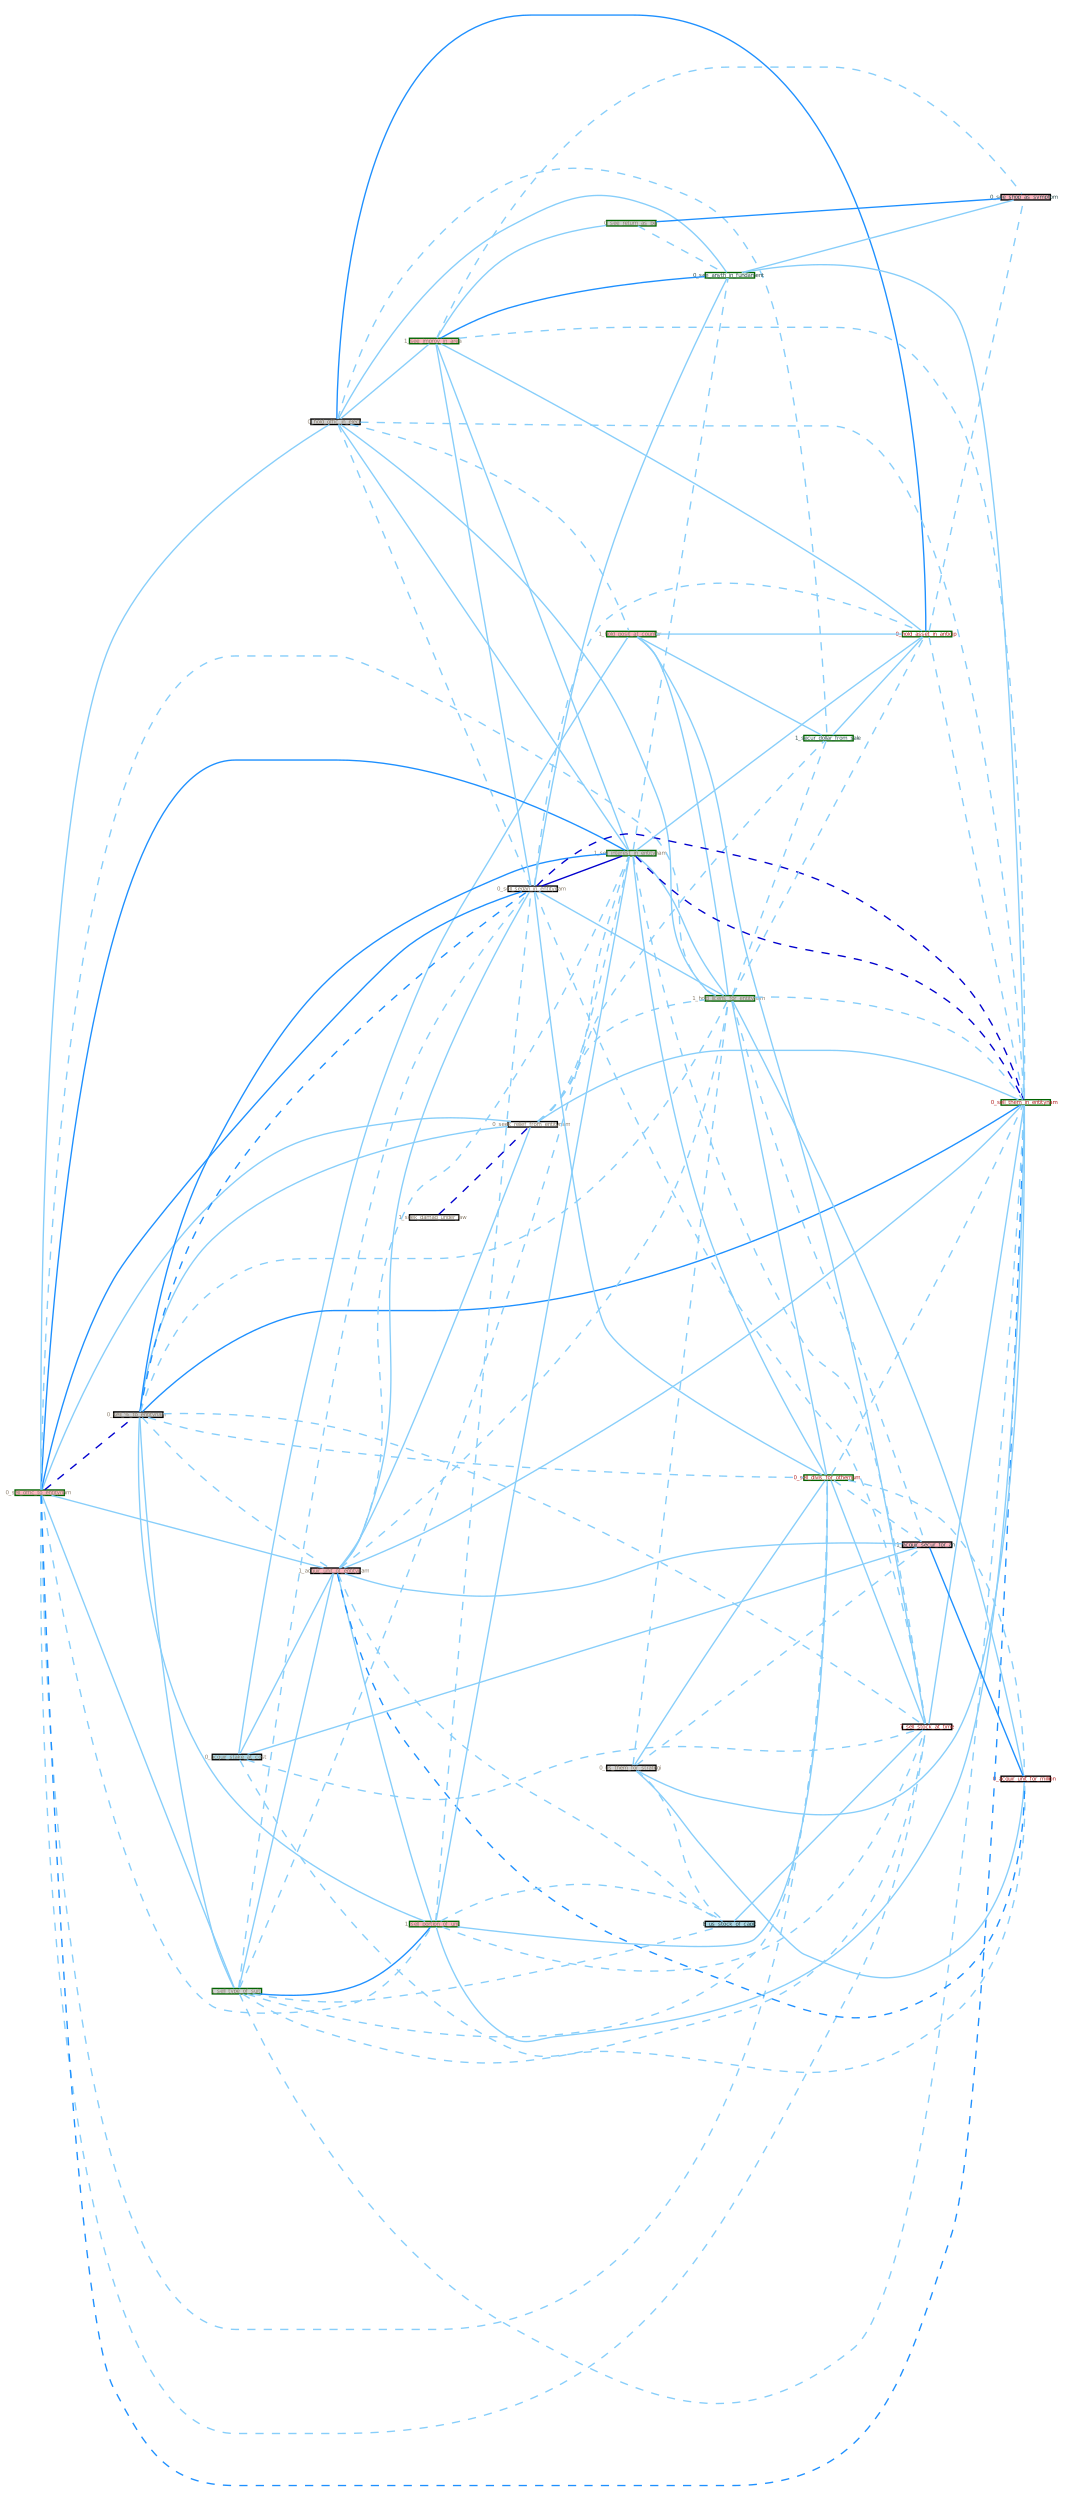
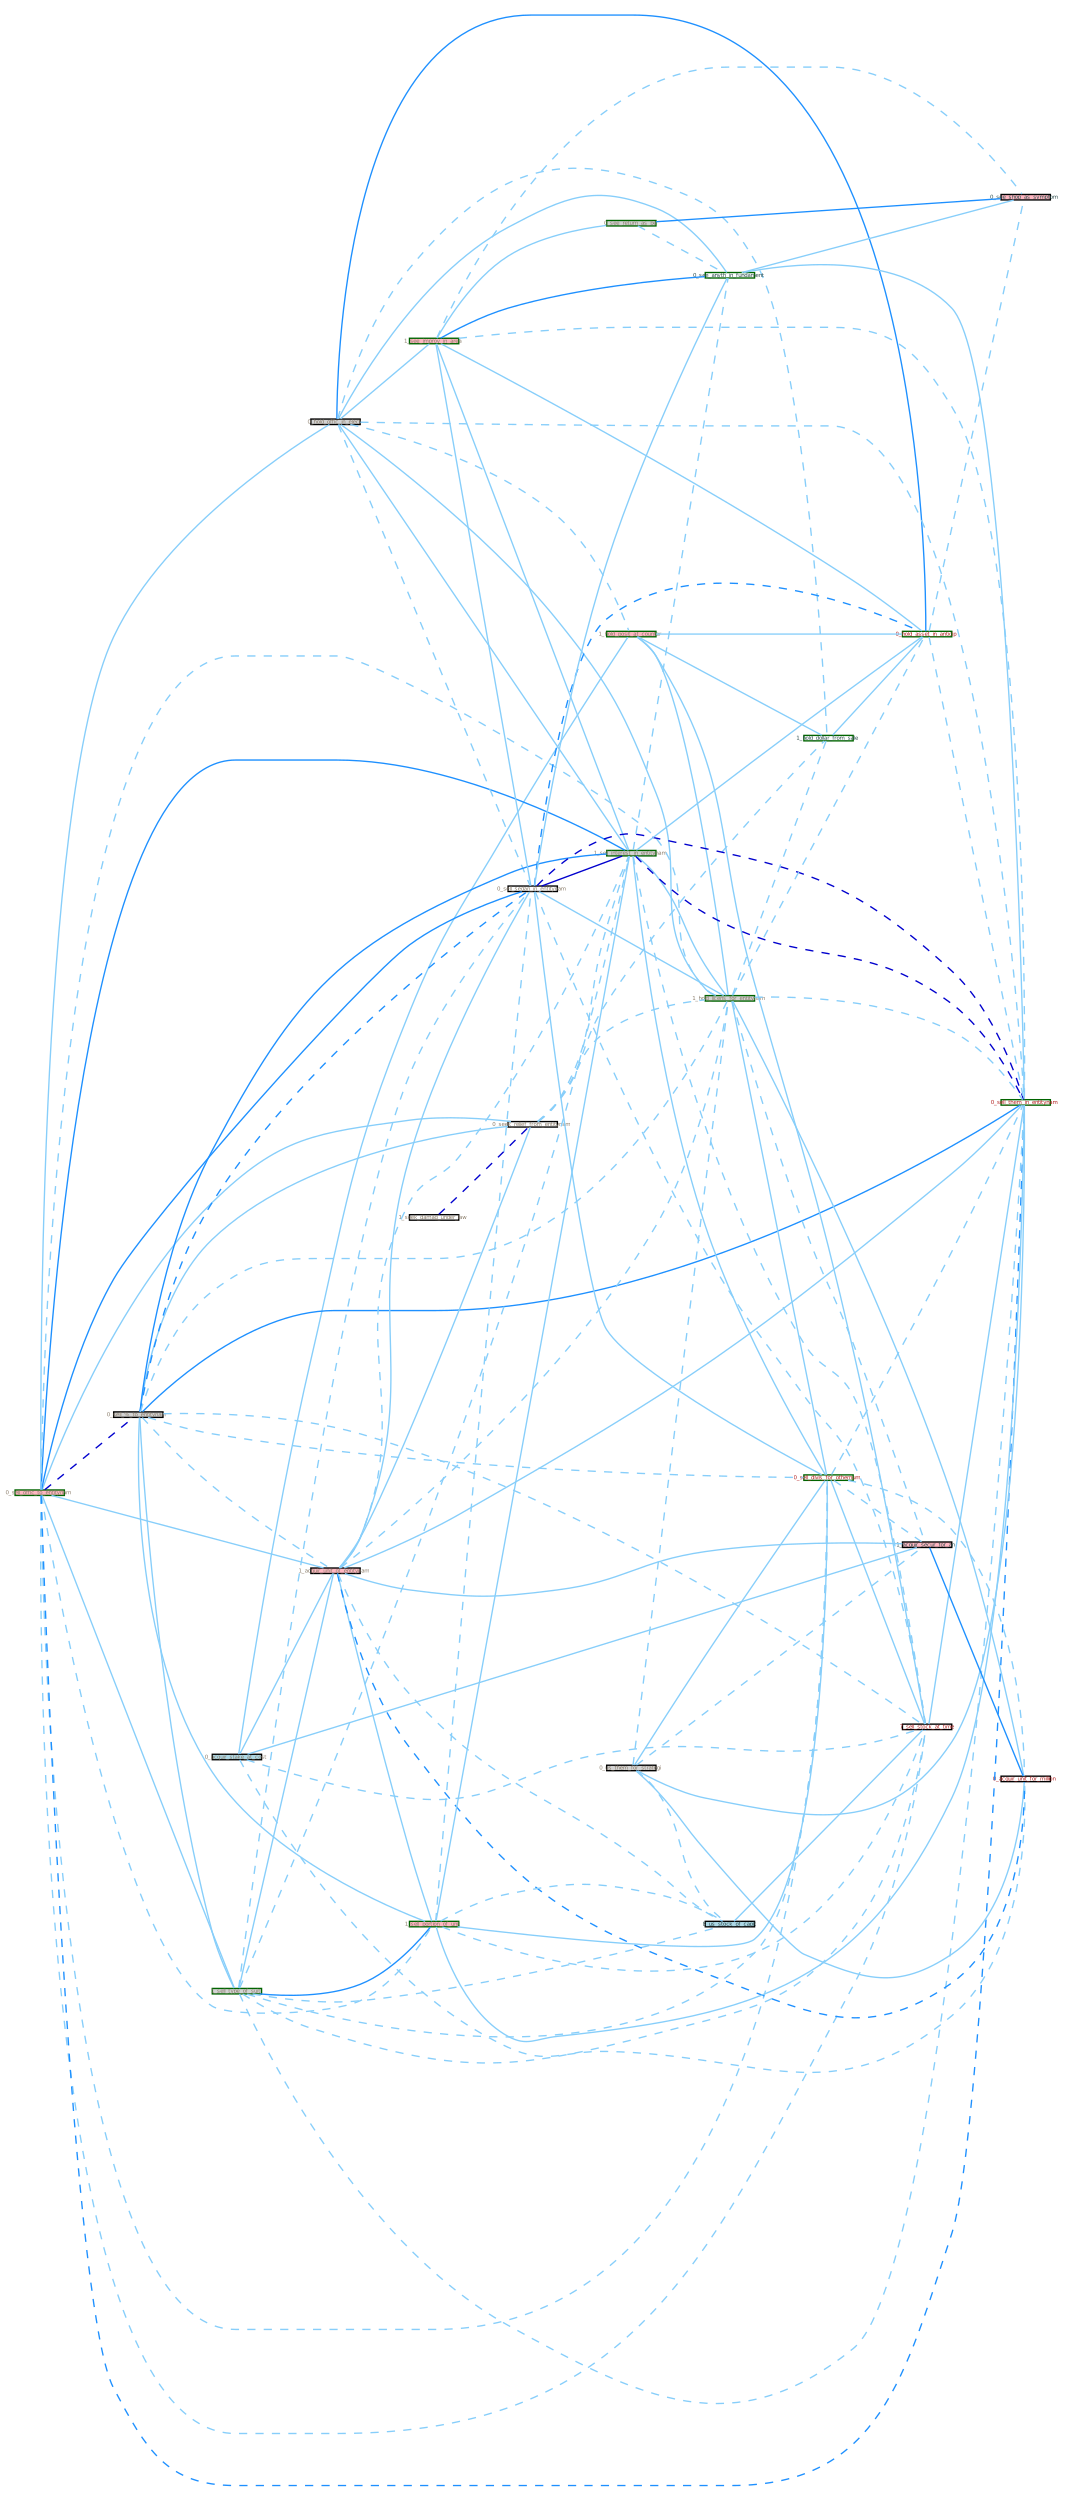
(641, 600) -> (641, 600)
(829, 738) -> (829, 738)
(787, 1050) -> none
